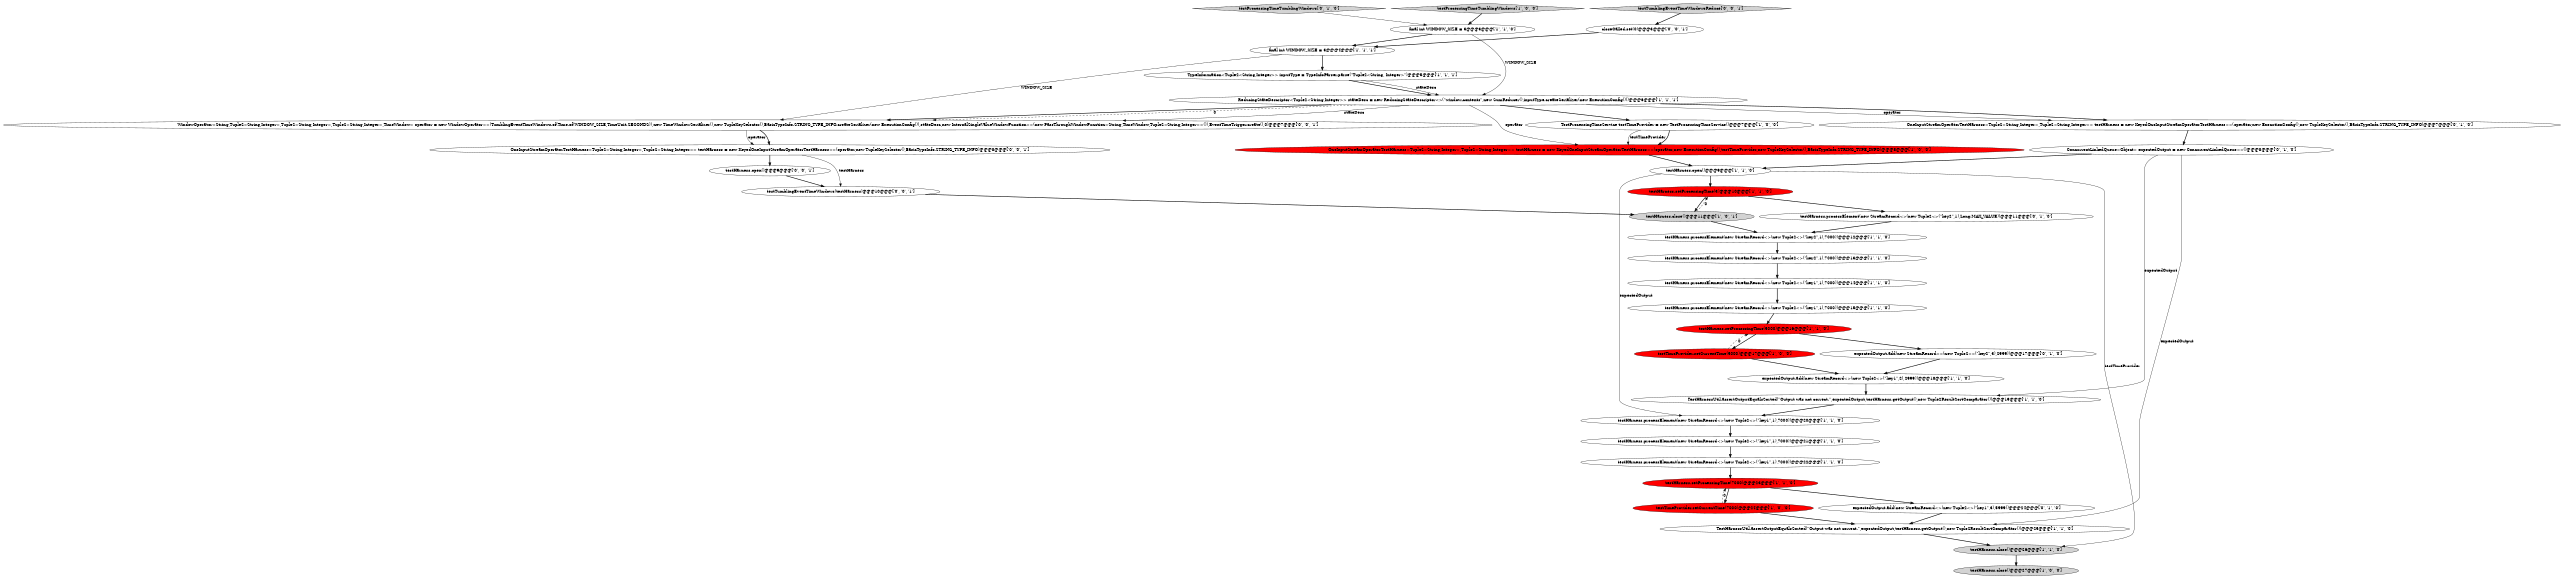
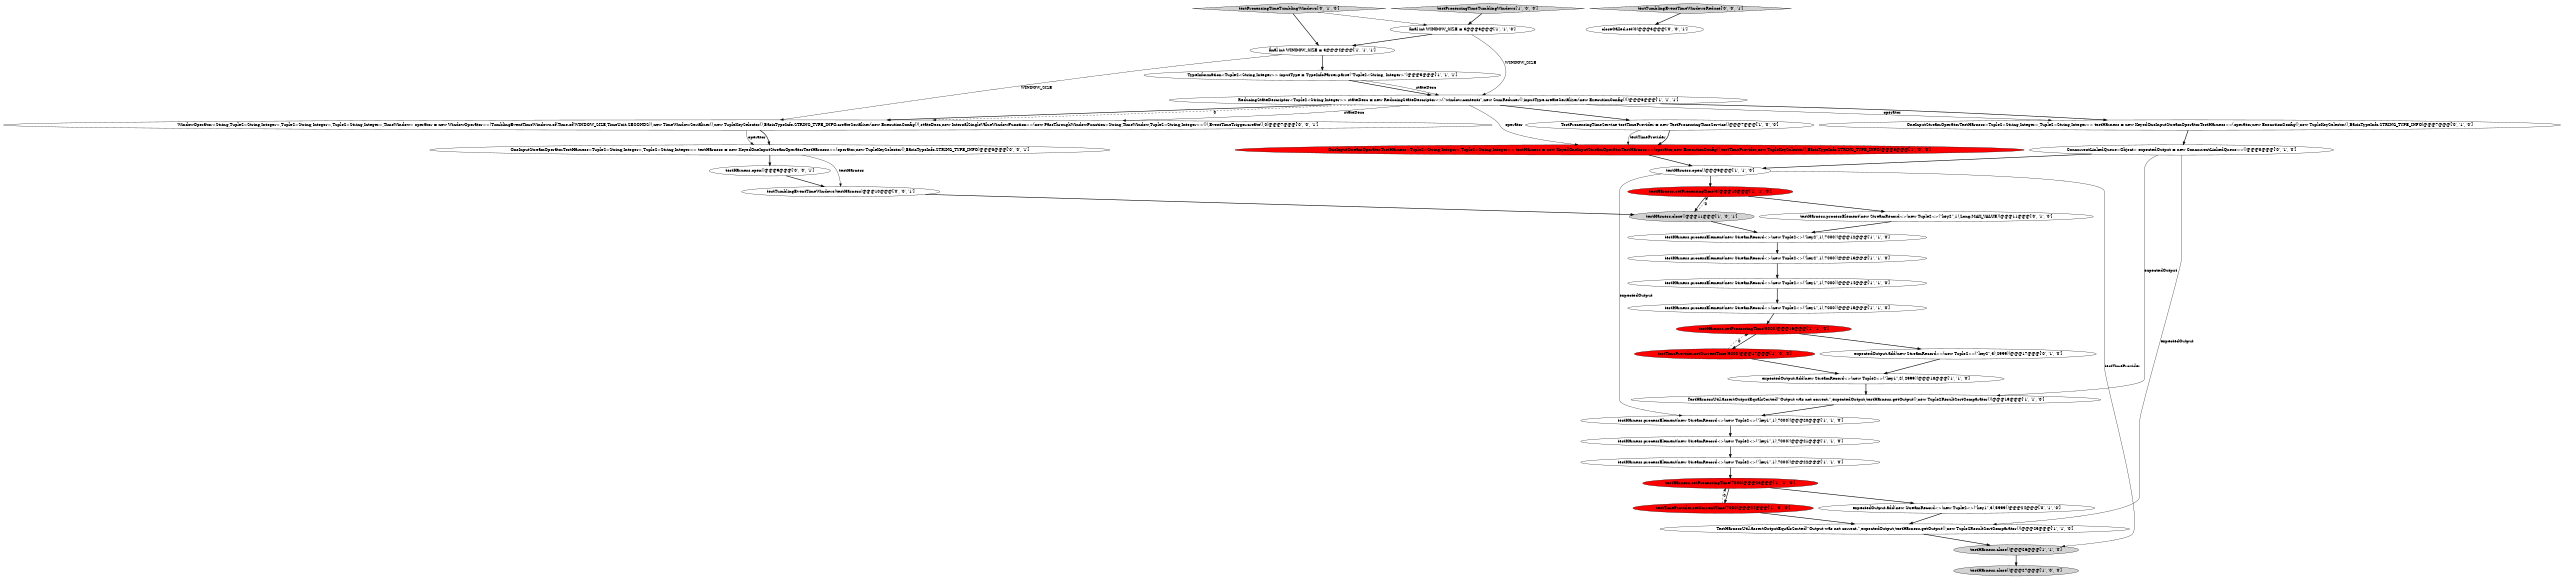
(1488, 40) -> (1305, 28)
